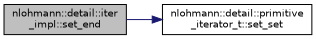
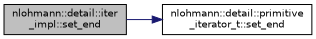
(237, 20) -> (237, 20)
